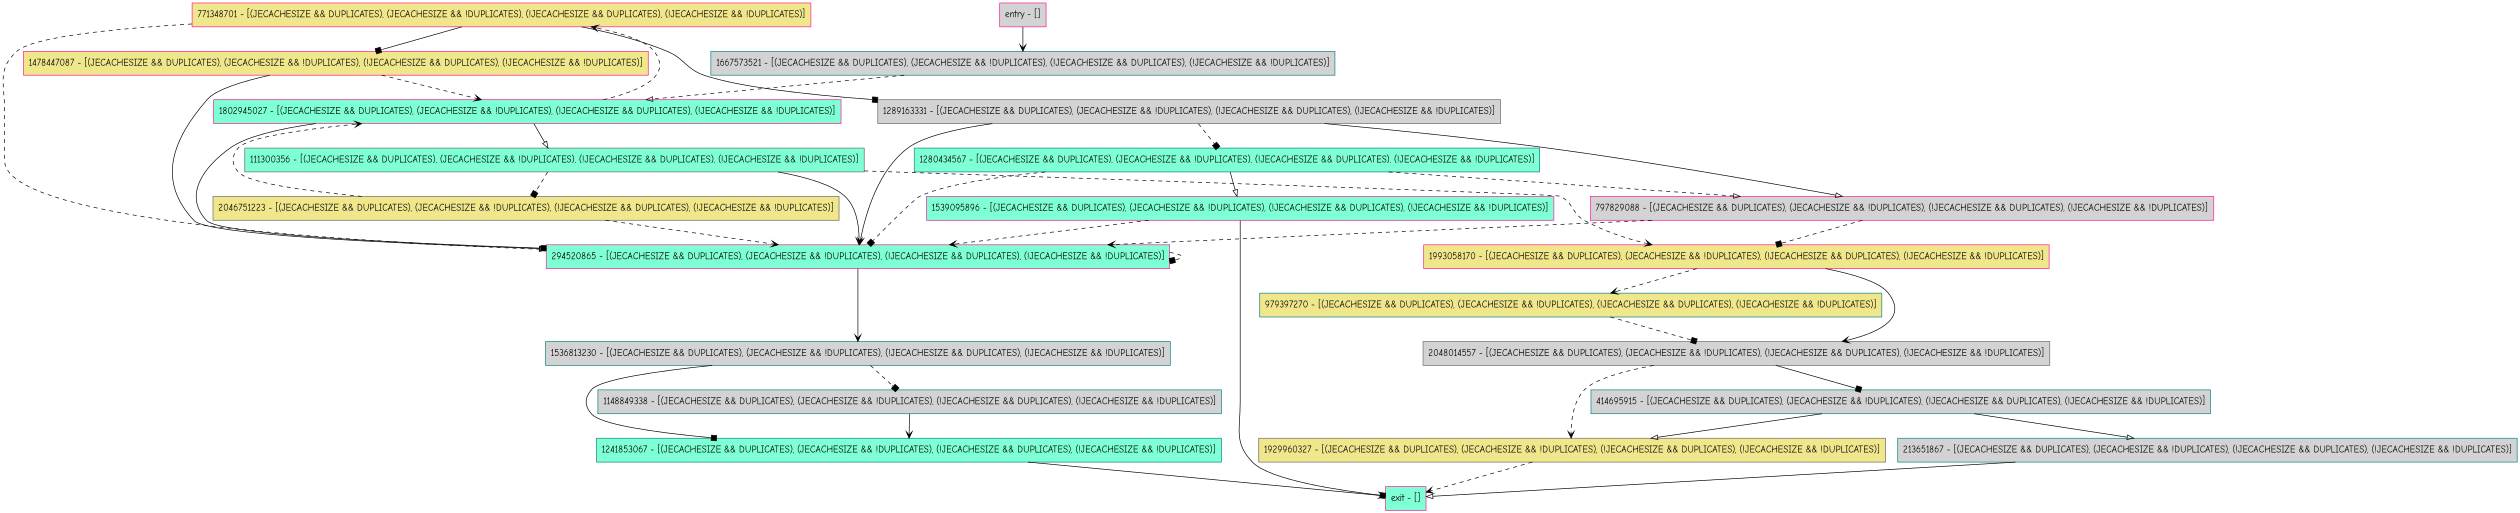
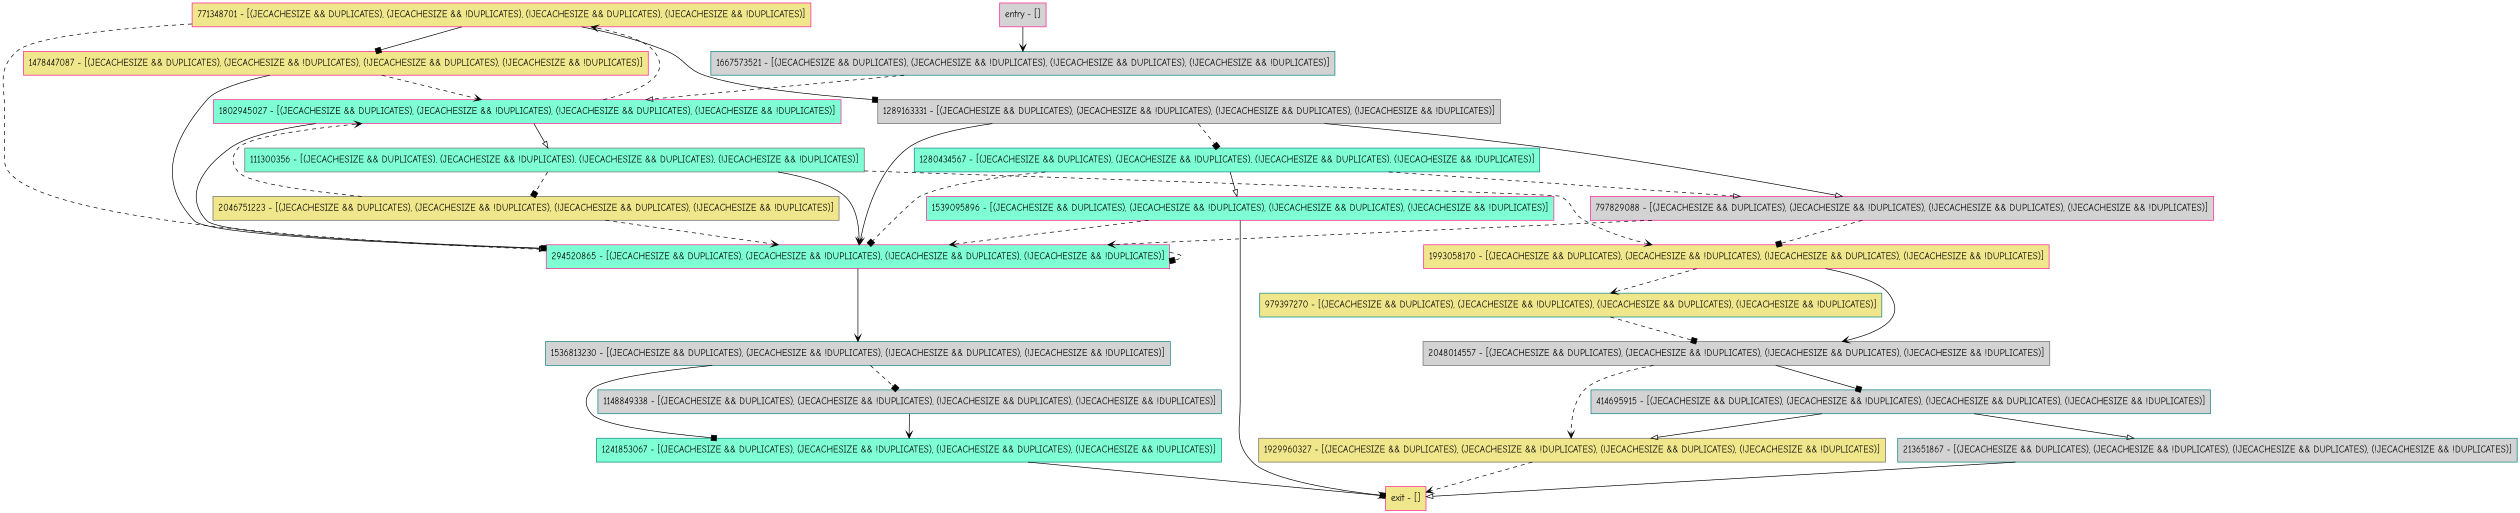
(1406, 499) -> (1406, 499)
